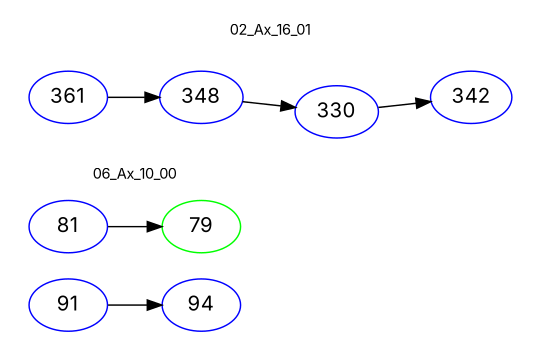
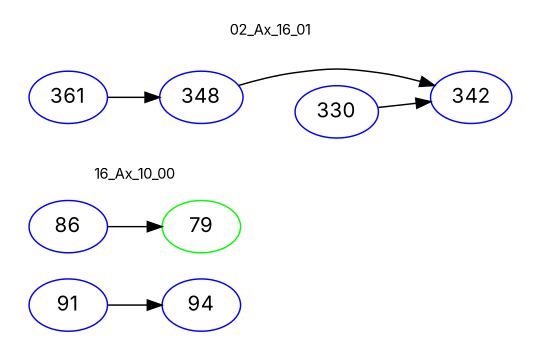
(262, 104) -> (329, 69)
(135, 175) -> (135, 175)
(68, 227) -> (68, 227)
